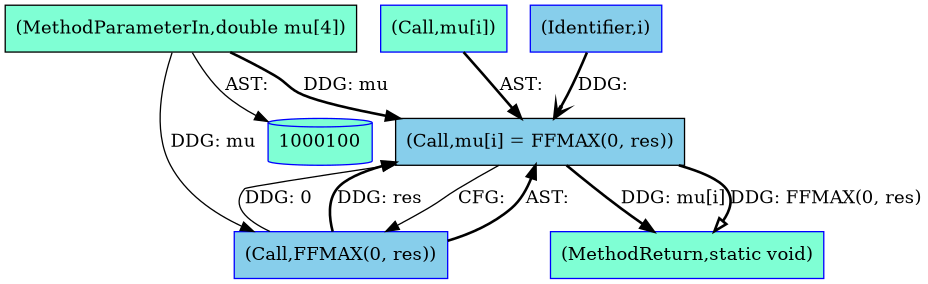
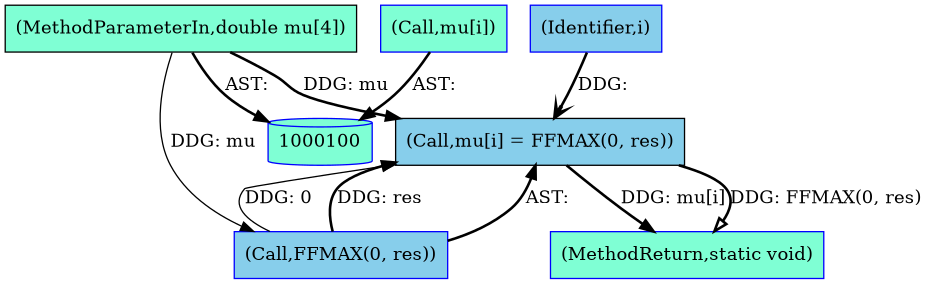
(488, 80) -> (404, 85)
(219, 89) -> (219, 89)
(448, 195) -> none
